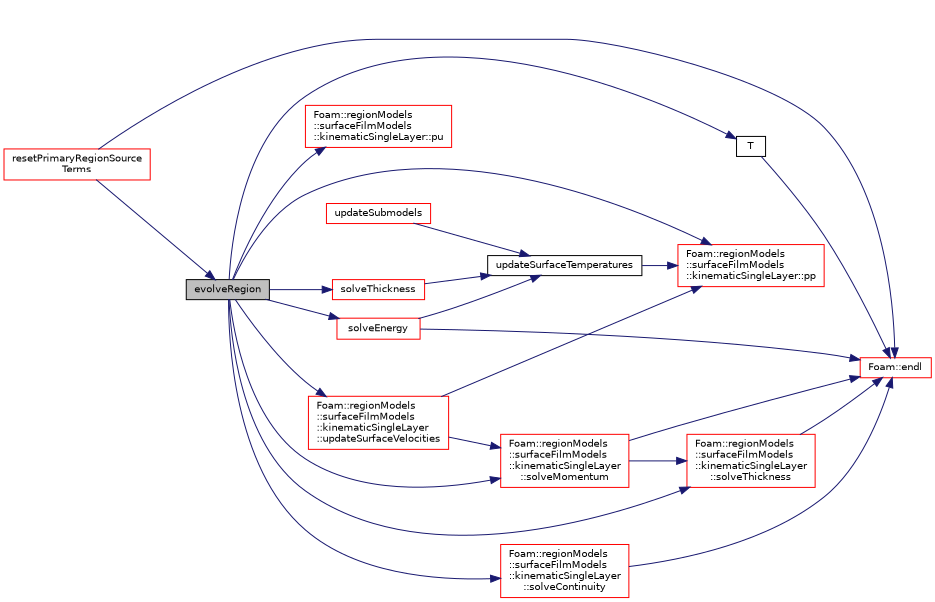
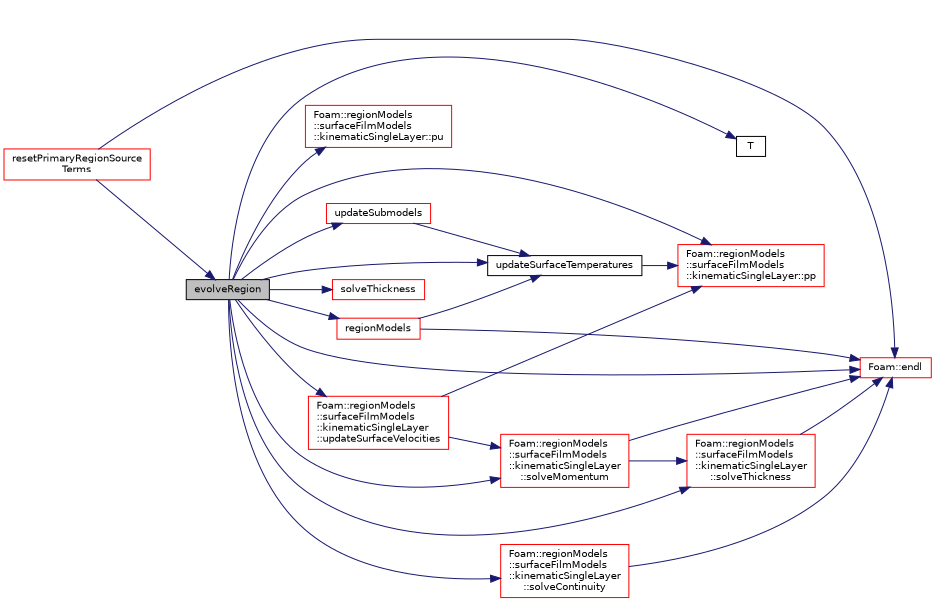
(832, 247) -> (534, 374)
none -> (284, 249)
(453, 280) -> (368, 265)
(379, 329) -> (379, 329)
